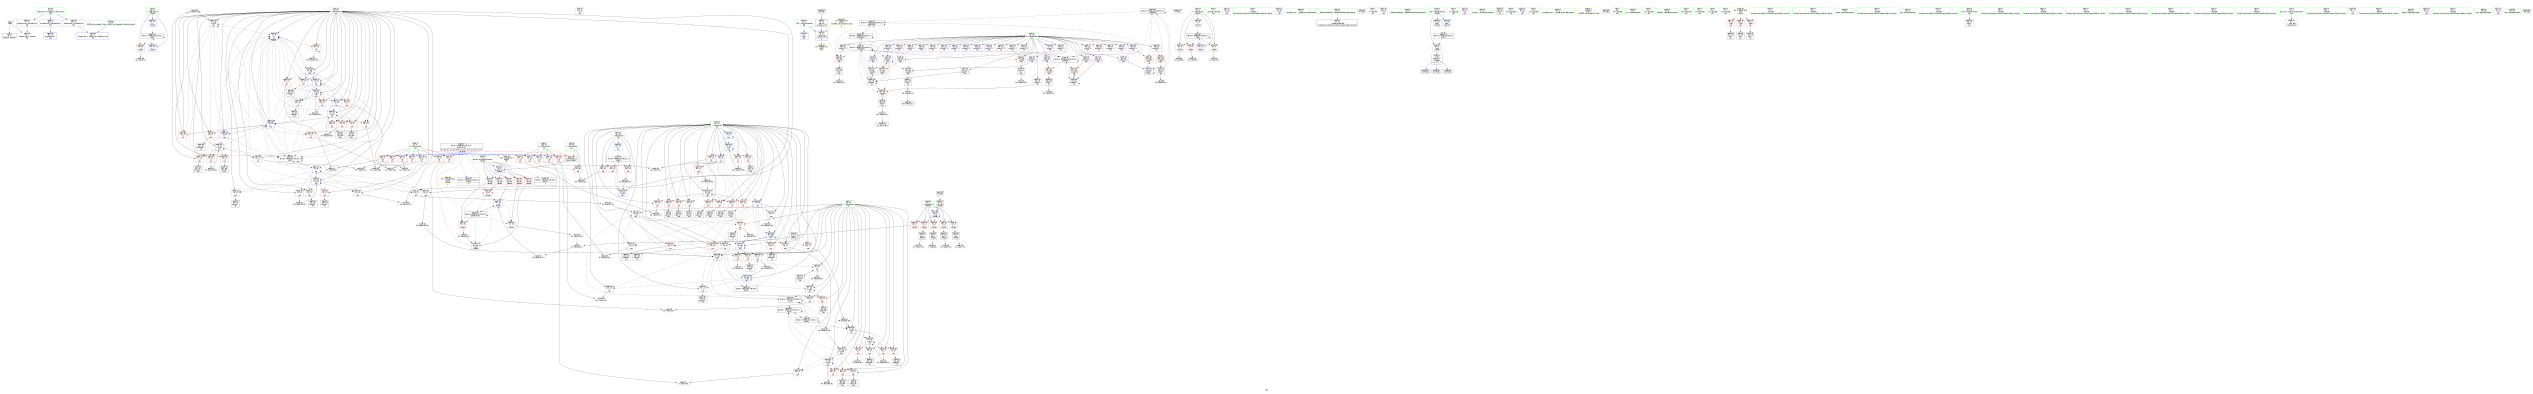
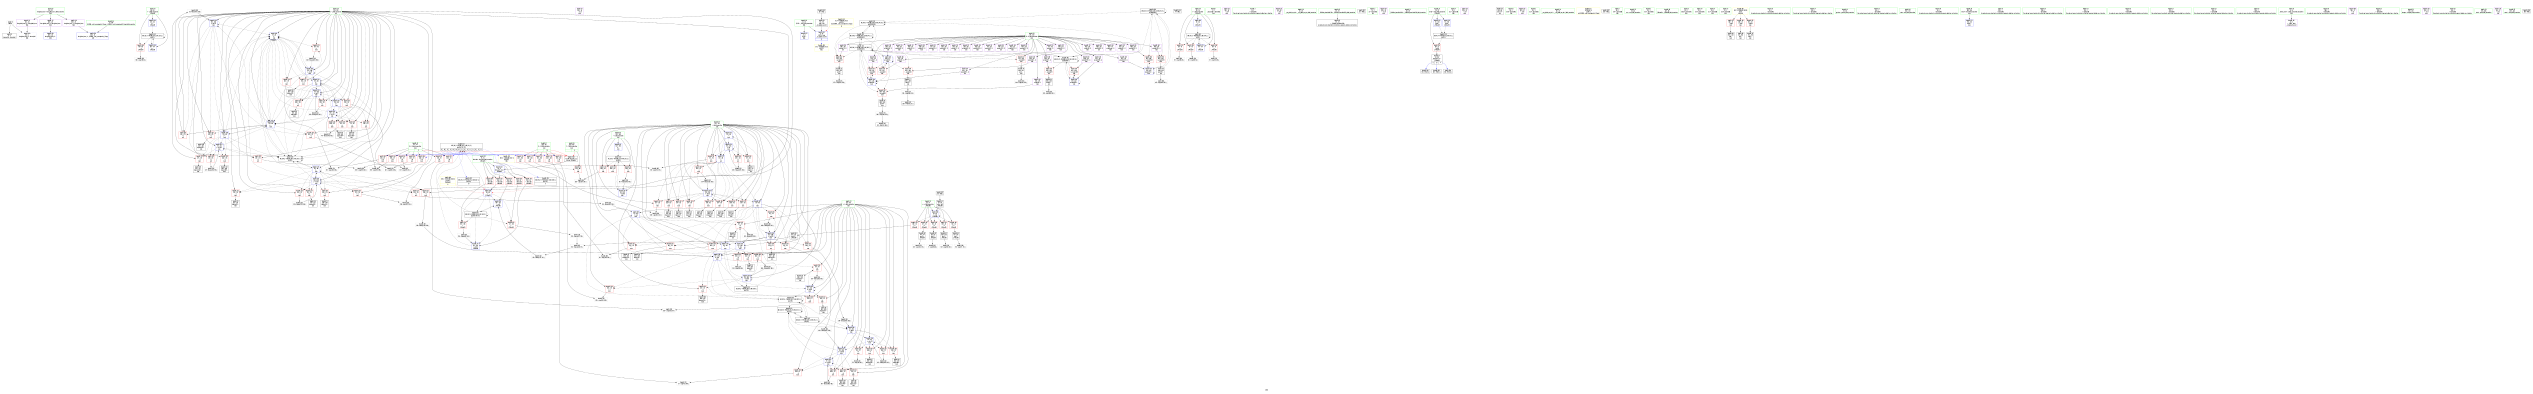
(1482, 11) -> none
